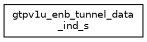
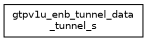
(74, 21) -> (74, 21)
